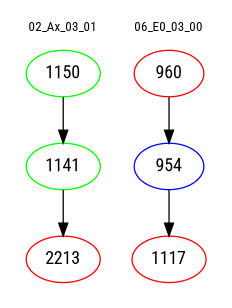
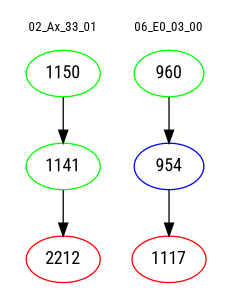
(63, 28) -> (63, 28)
(169, 74) -> (169, 74)
(63, 259) -> (63, 259)
